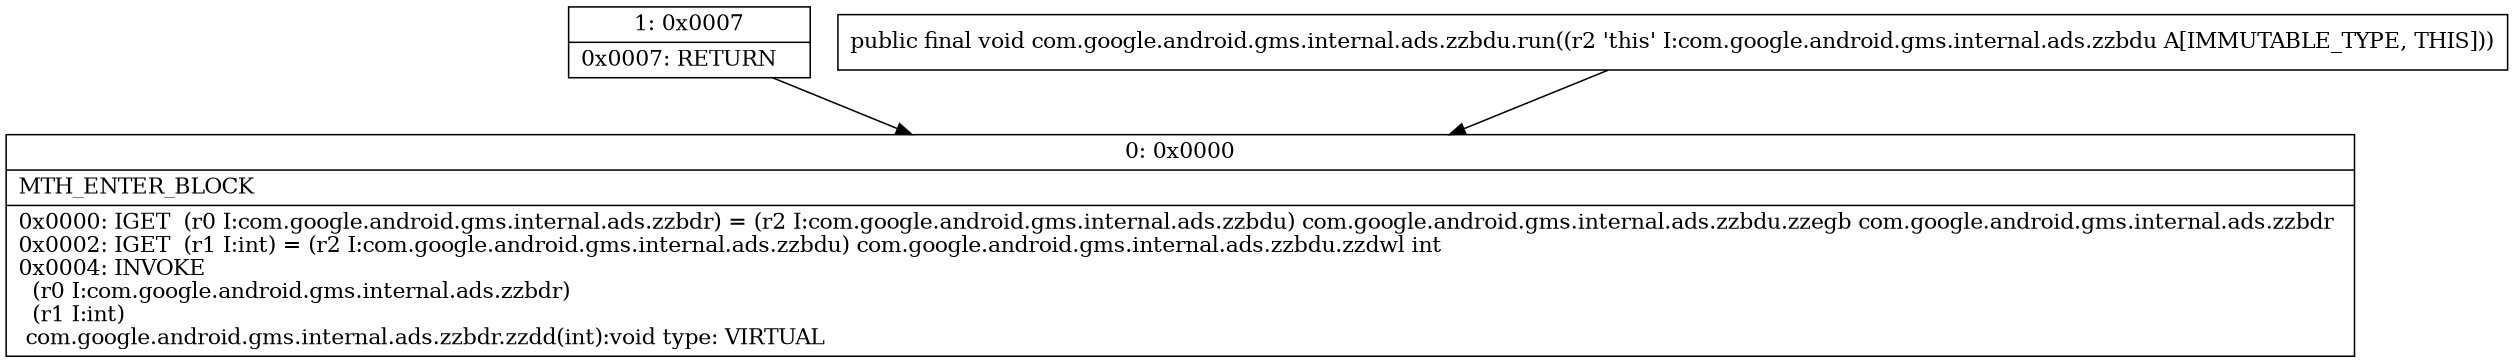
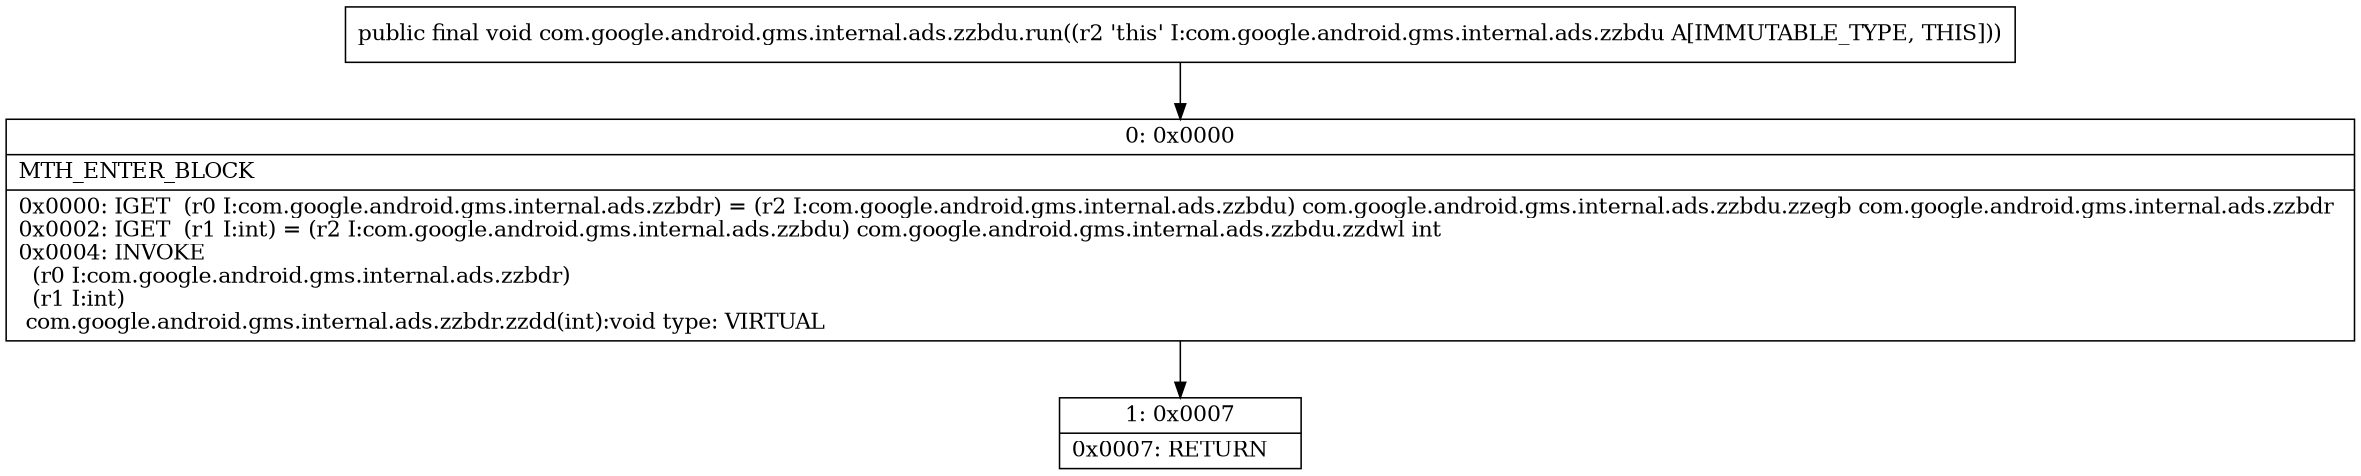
(835, 103) -> (1180, 362)
